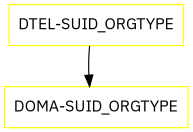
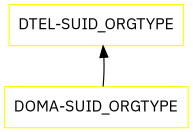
(89, 61) -> (104, 72)
